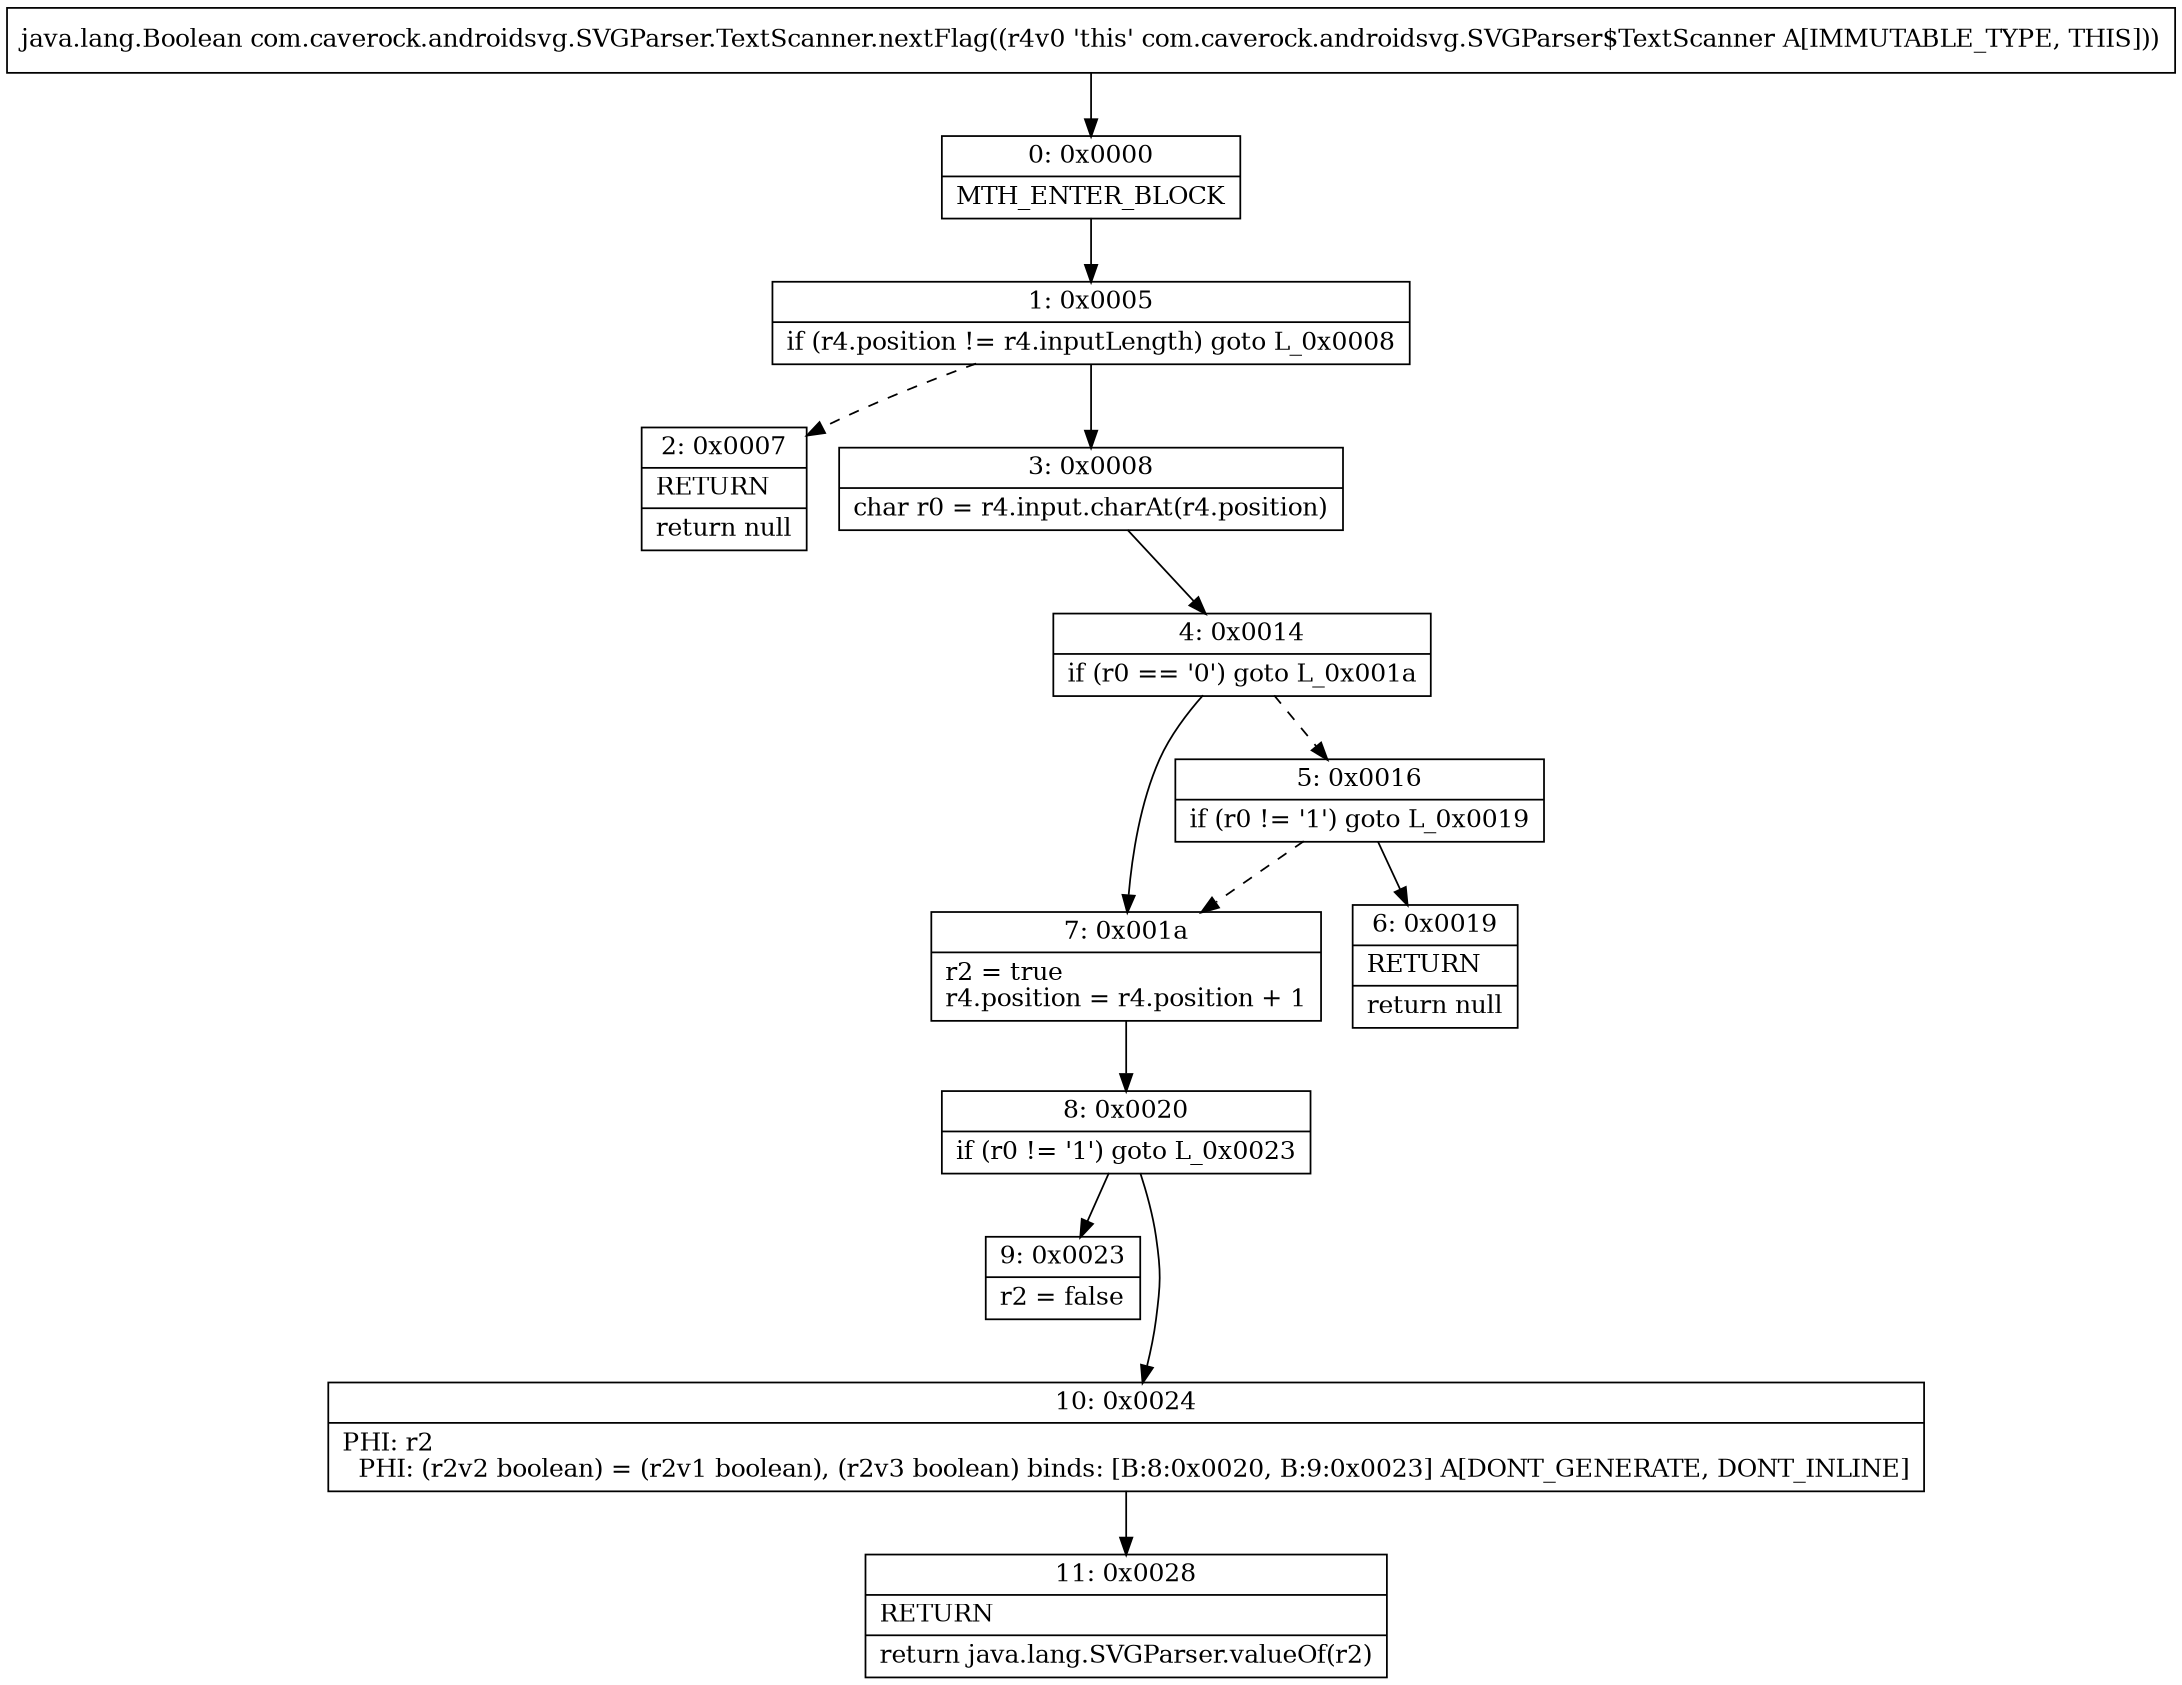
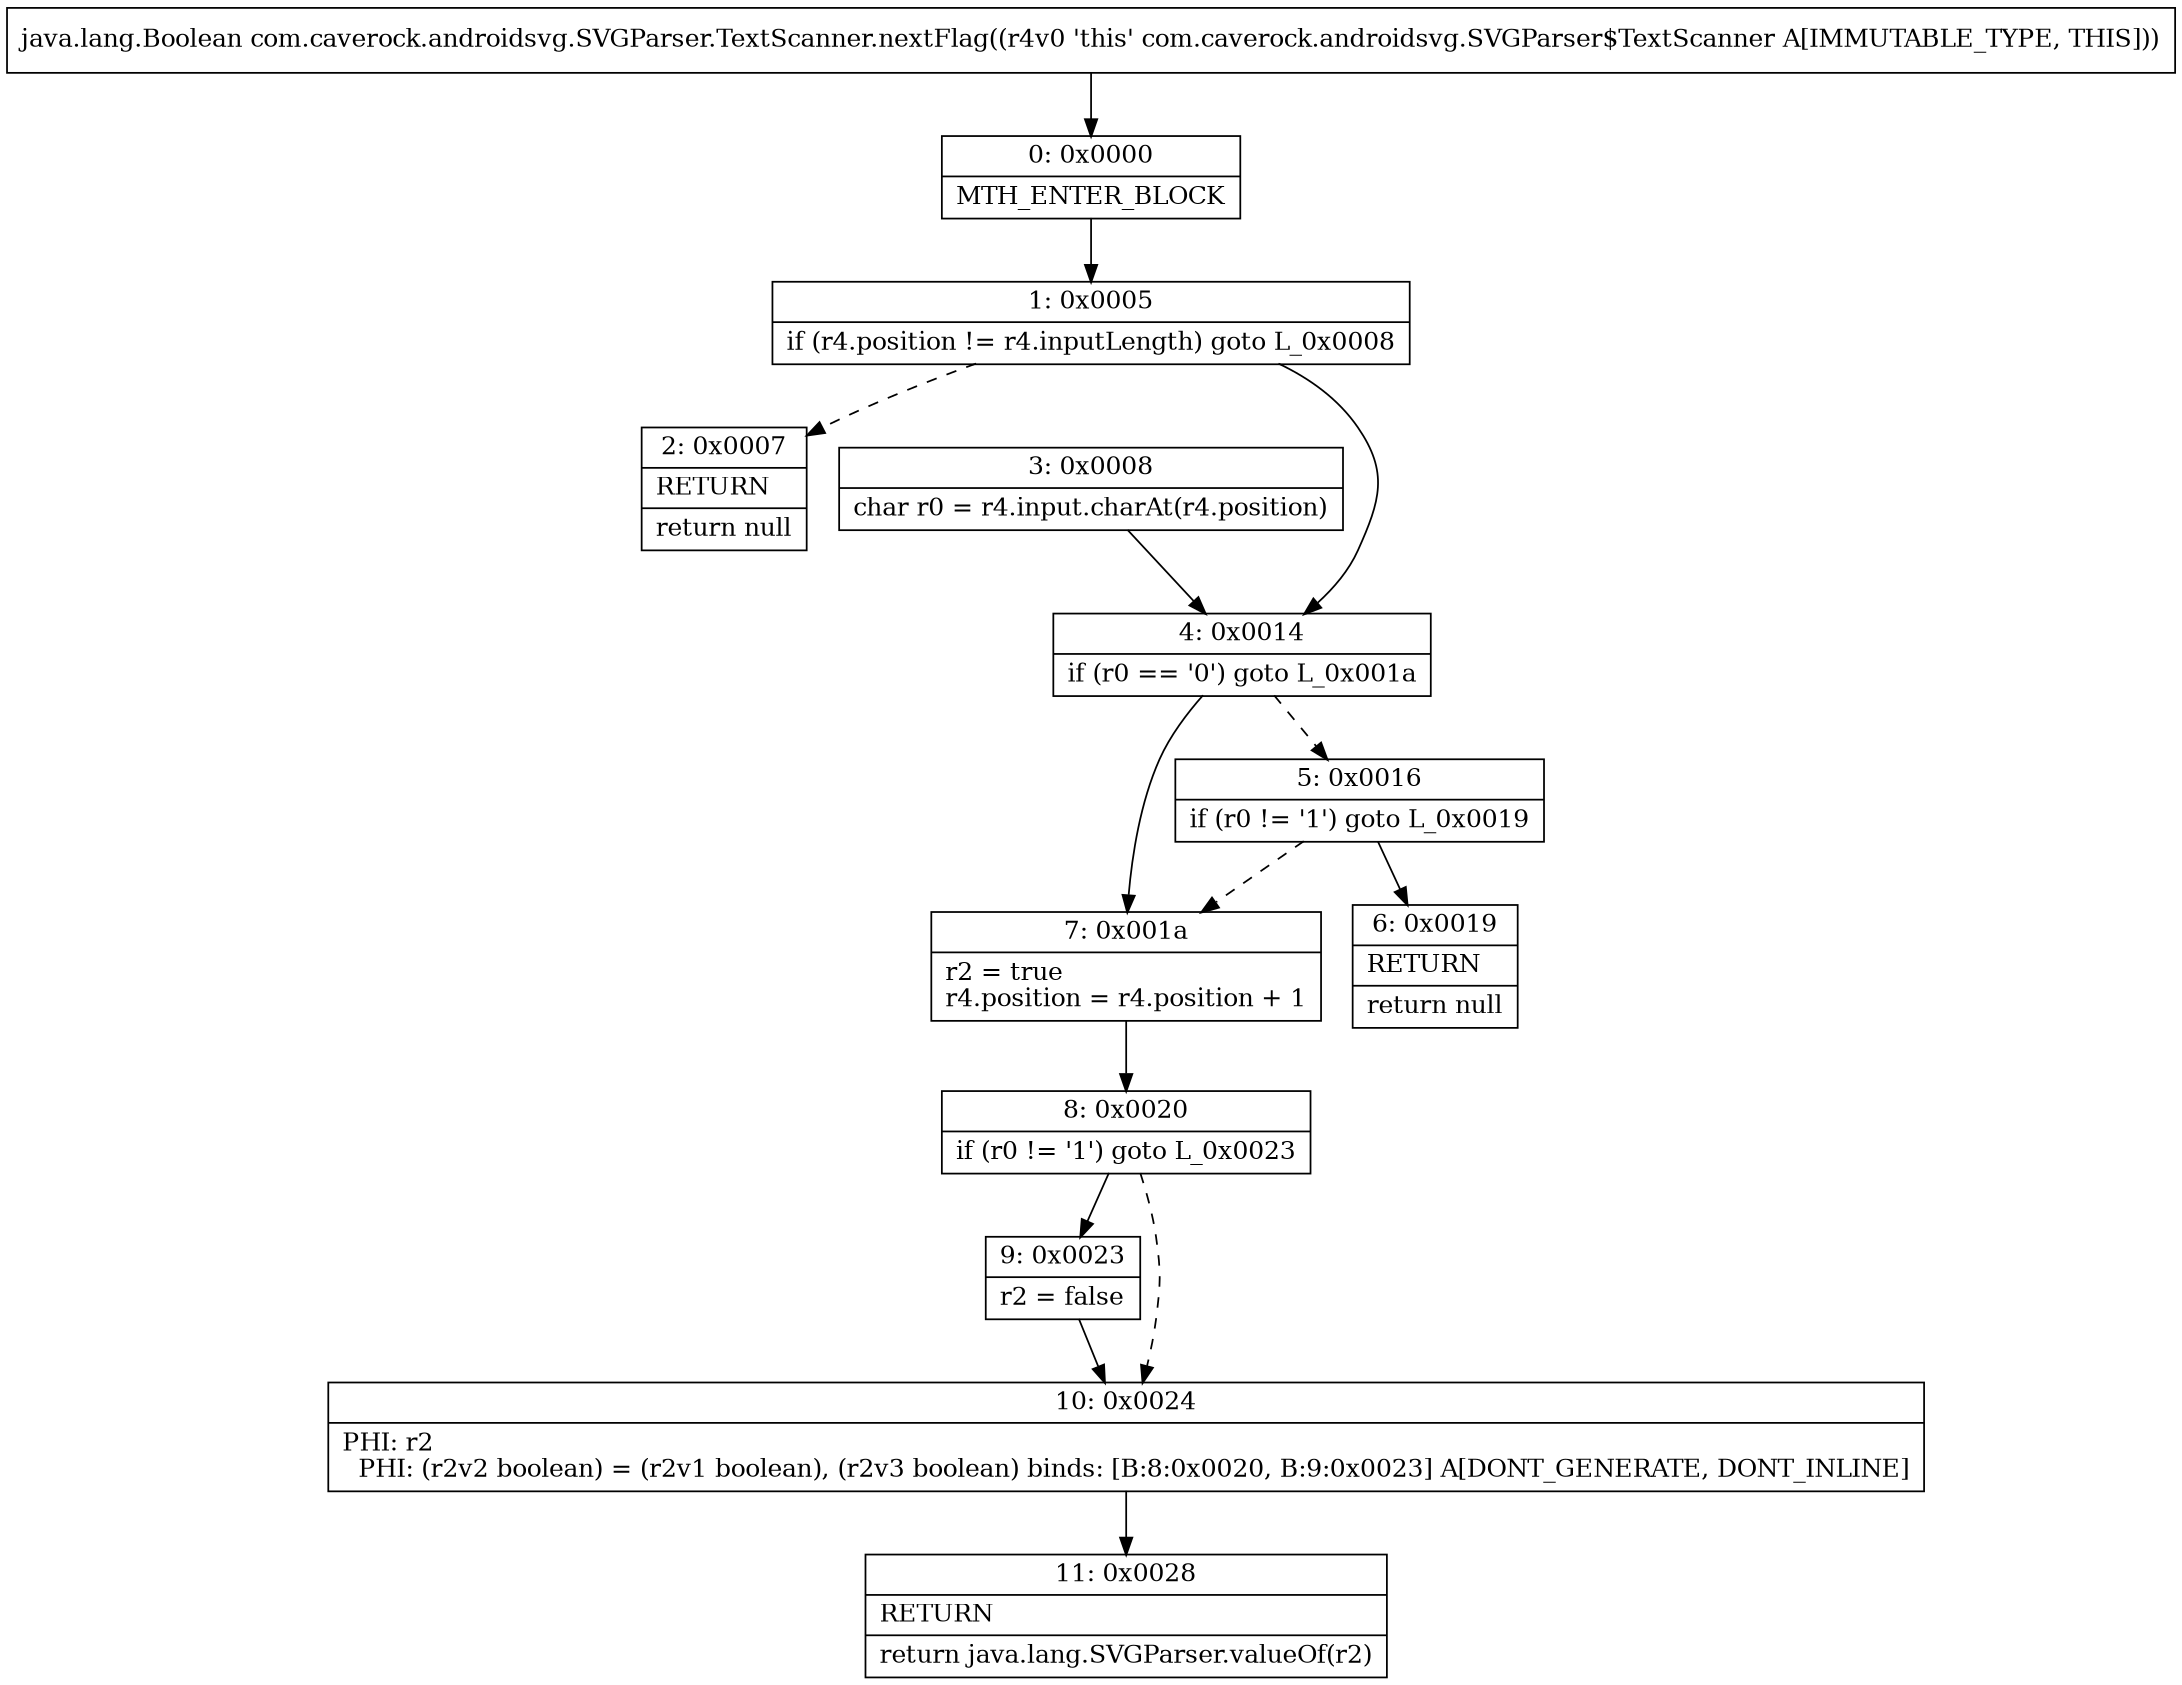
(1091, 397) -> (1377, 470)
(1159, 1269) -> (1159, 1269)
none -> (1089, 1343)
